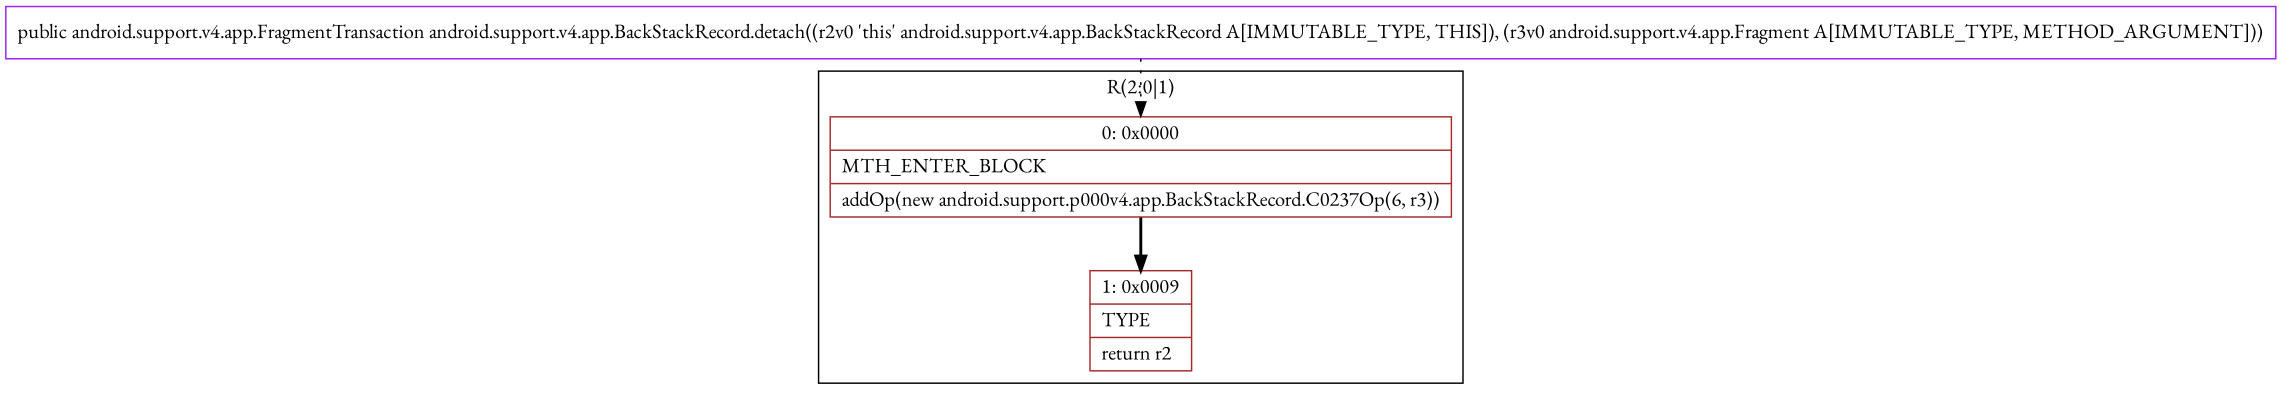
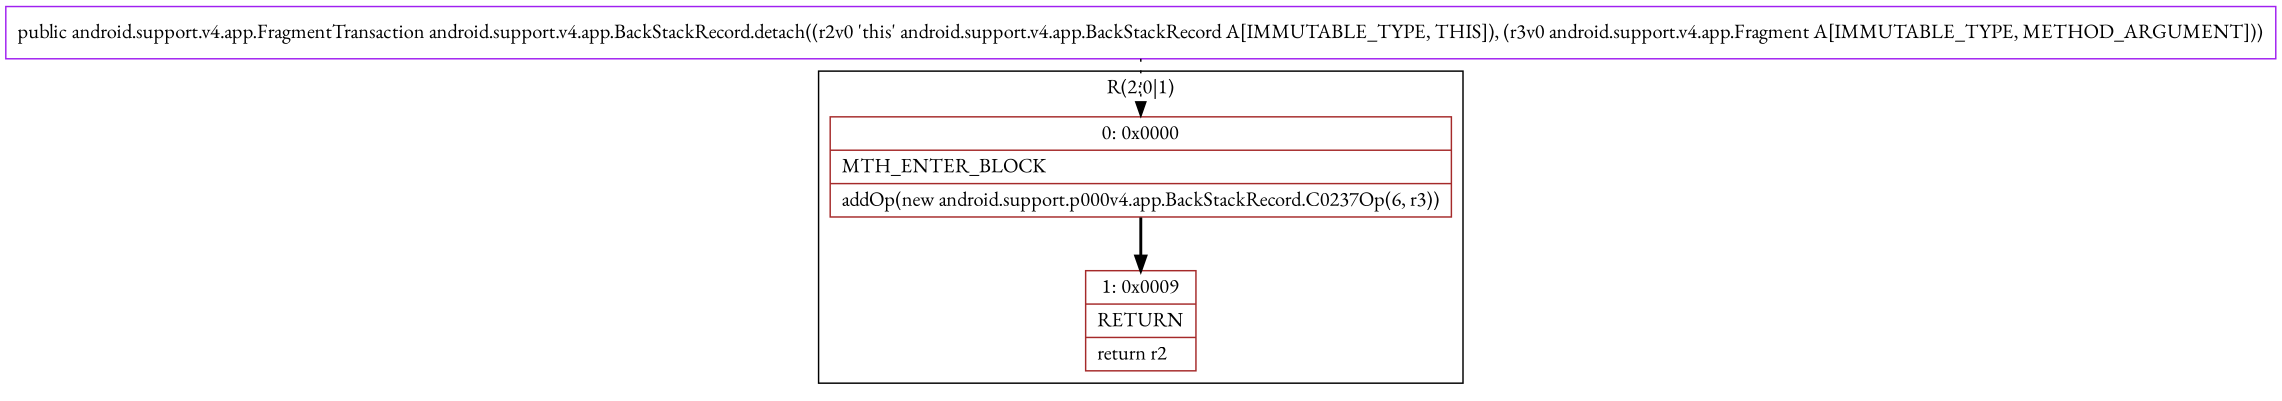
(1126, 320) -> (1141, 320)
